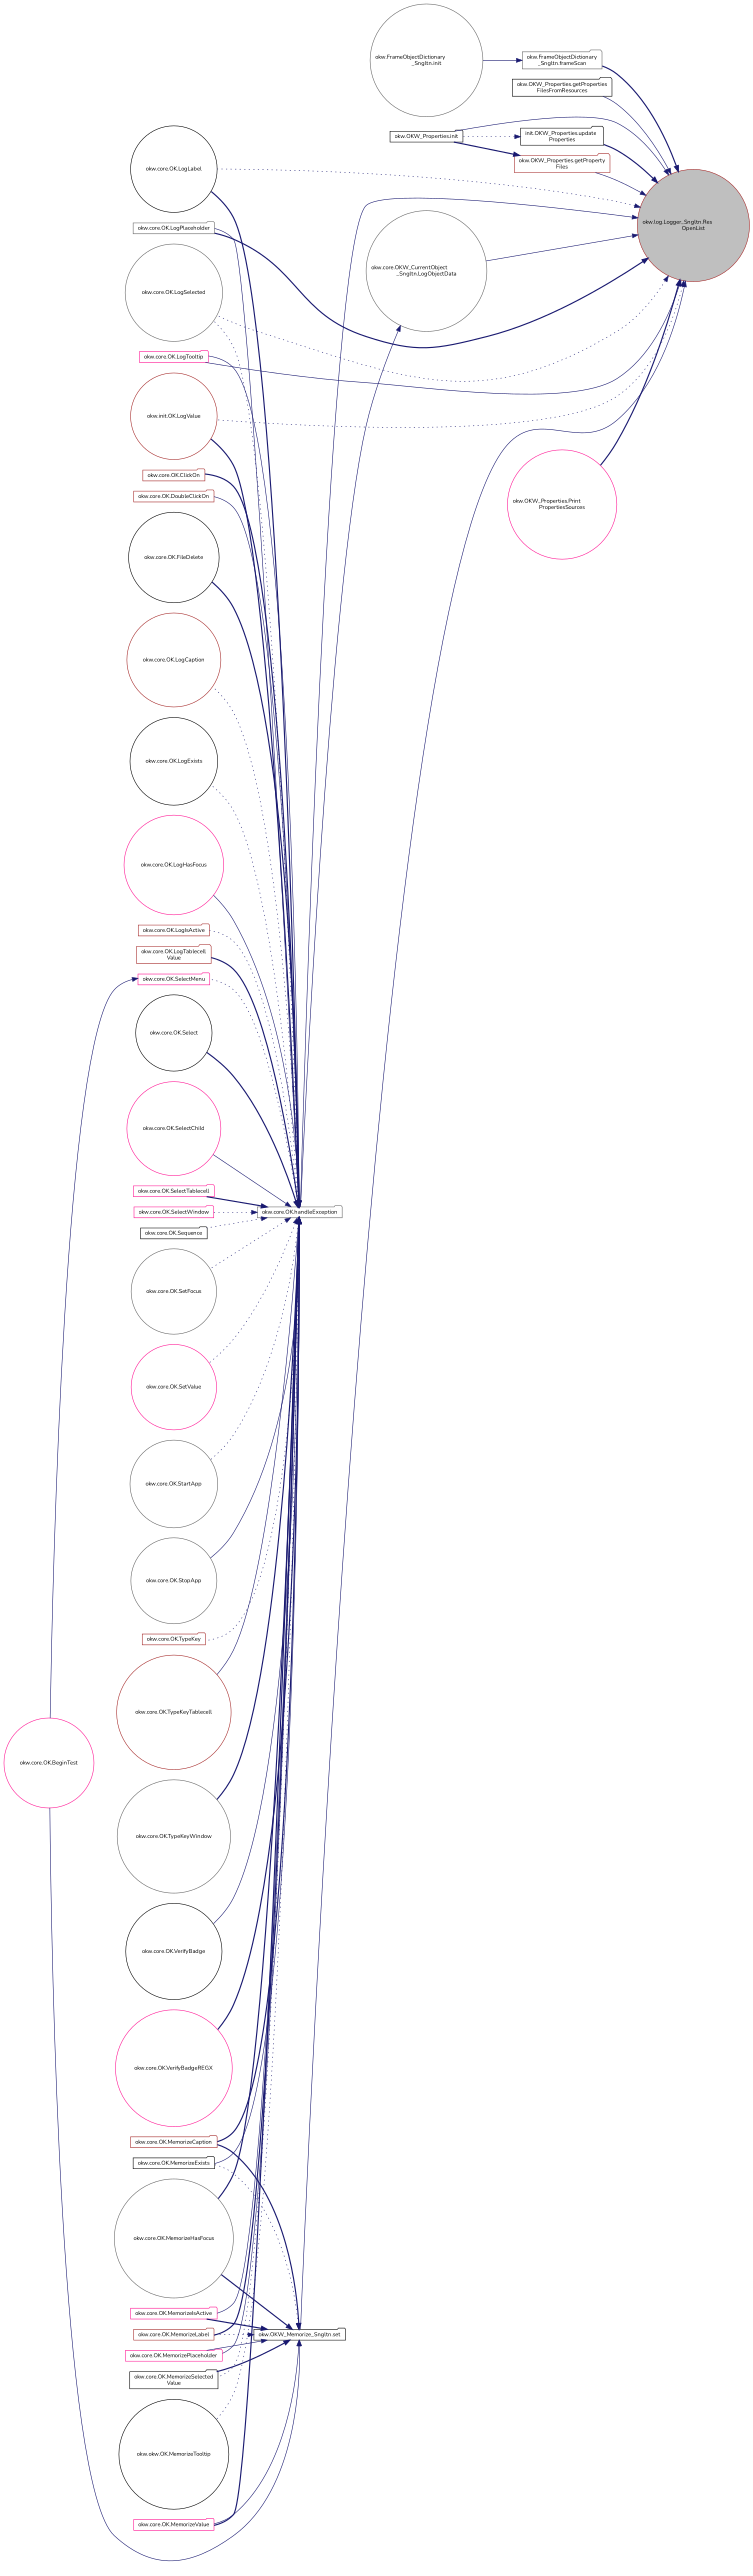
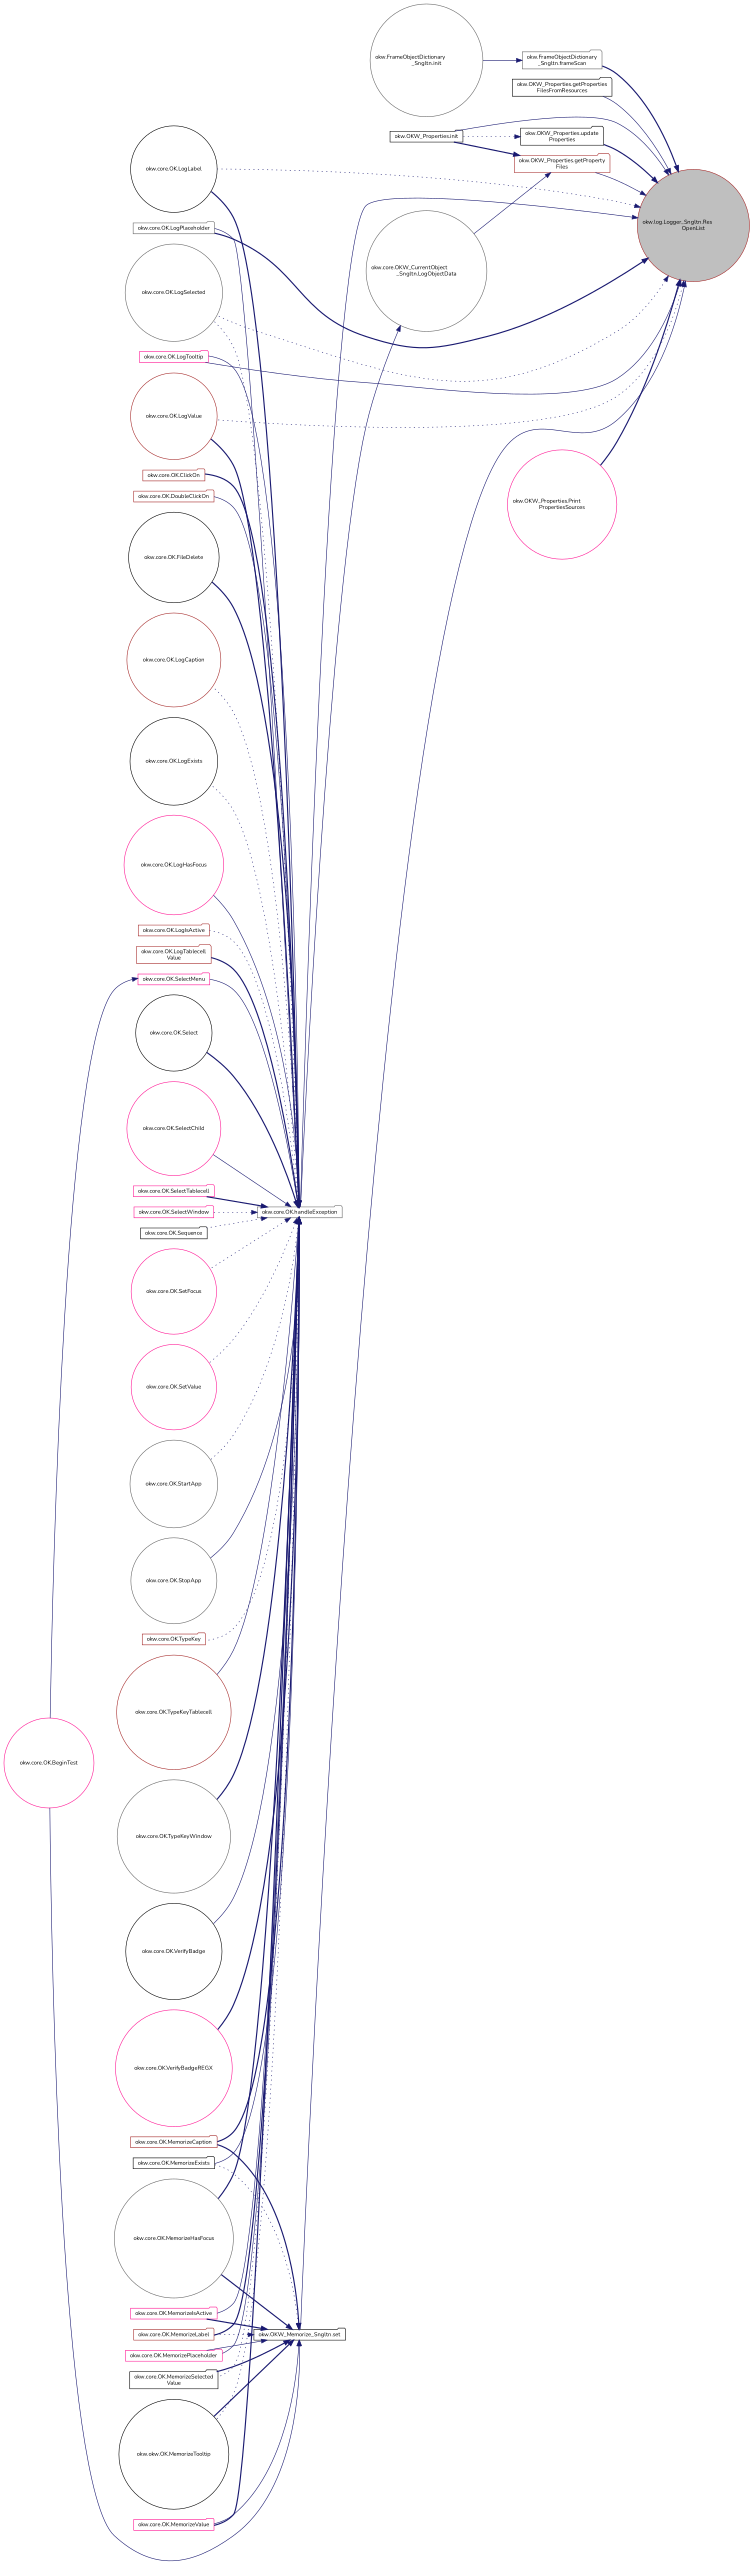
(562, 137) -> (562, 137)
(559, 248) -> (506, 208)
(174, 416) -> (174, 416)
(272, 1079) -> (272, 1079)
(174, 1291) -> (174, 1291)
none -> (253, 2379)
